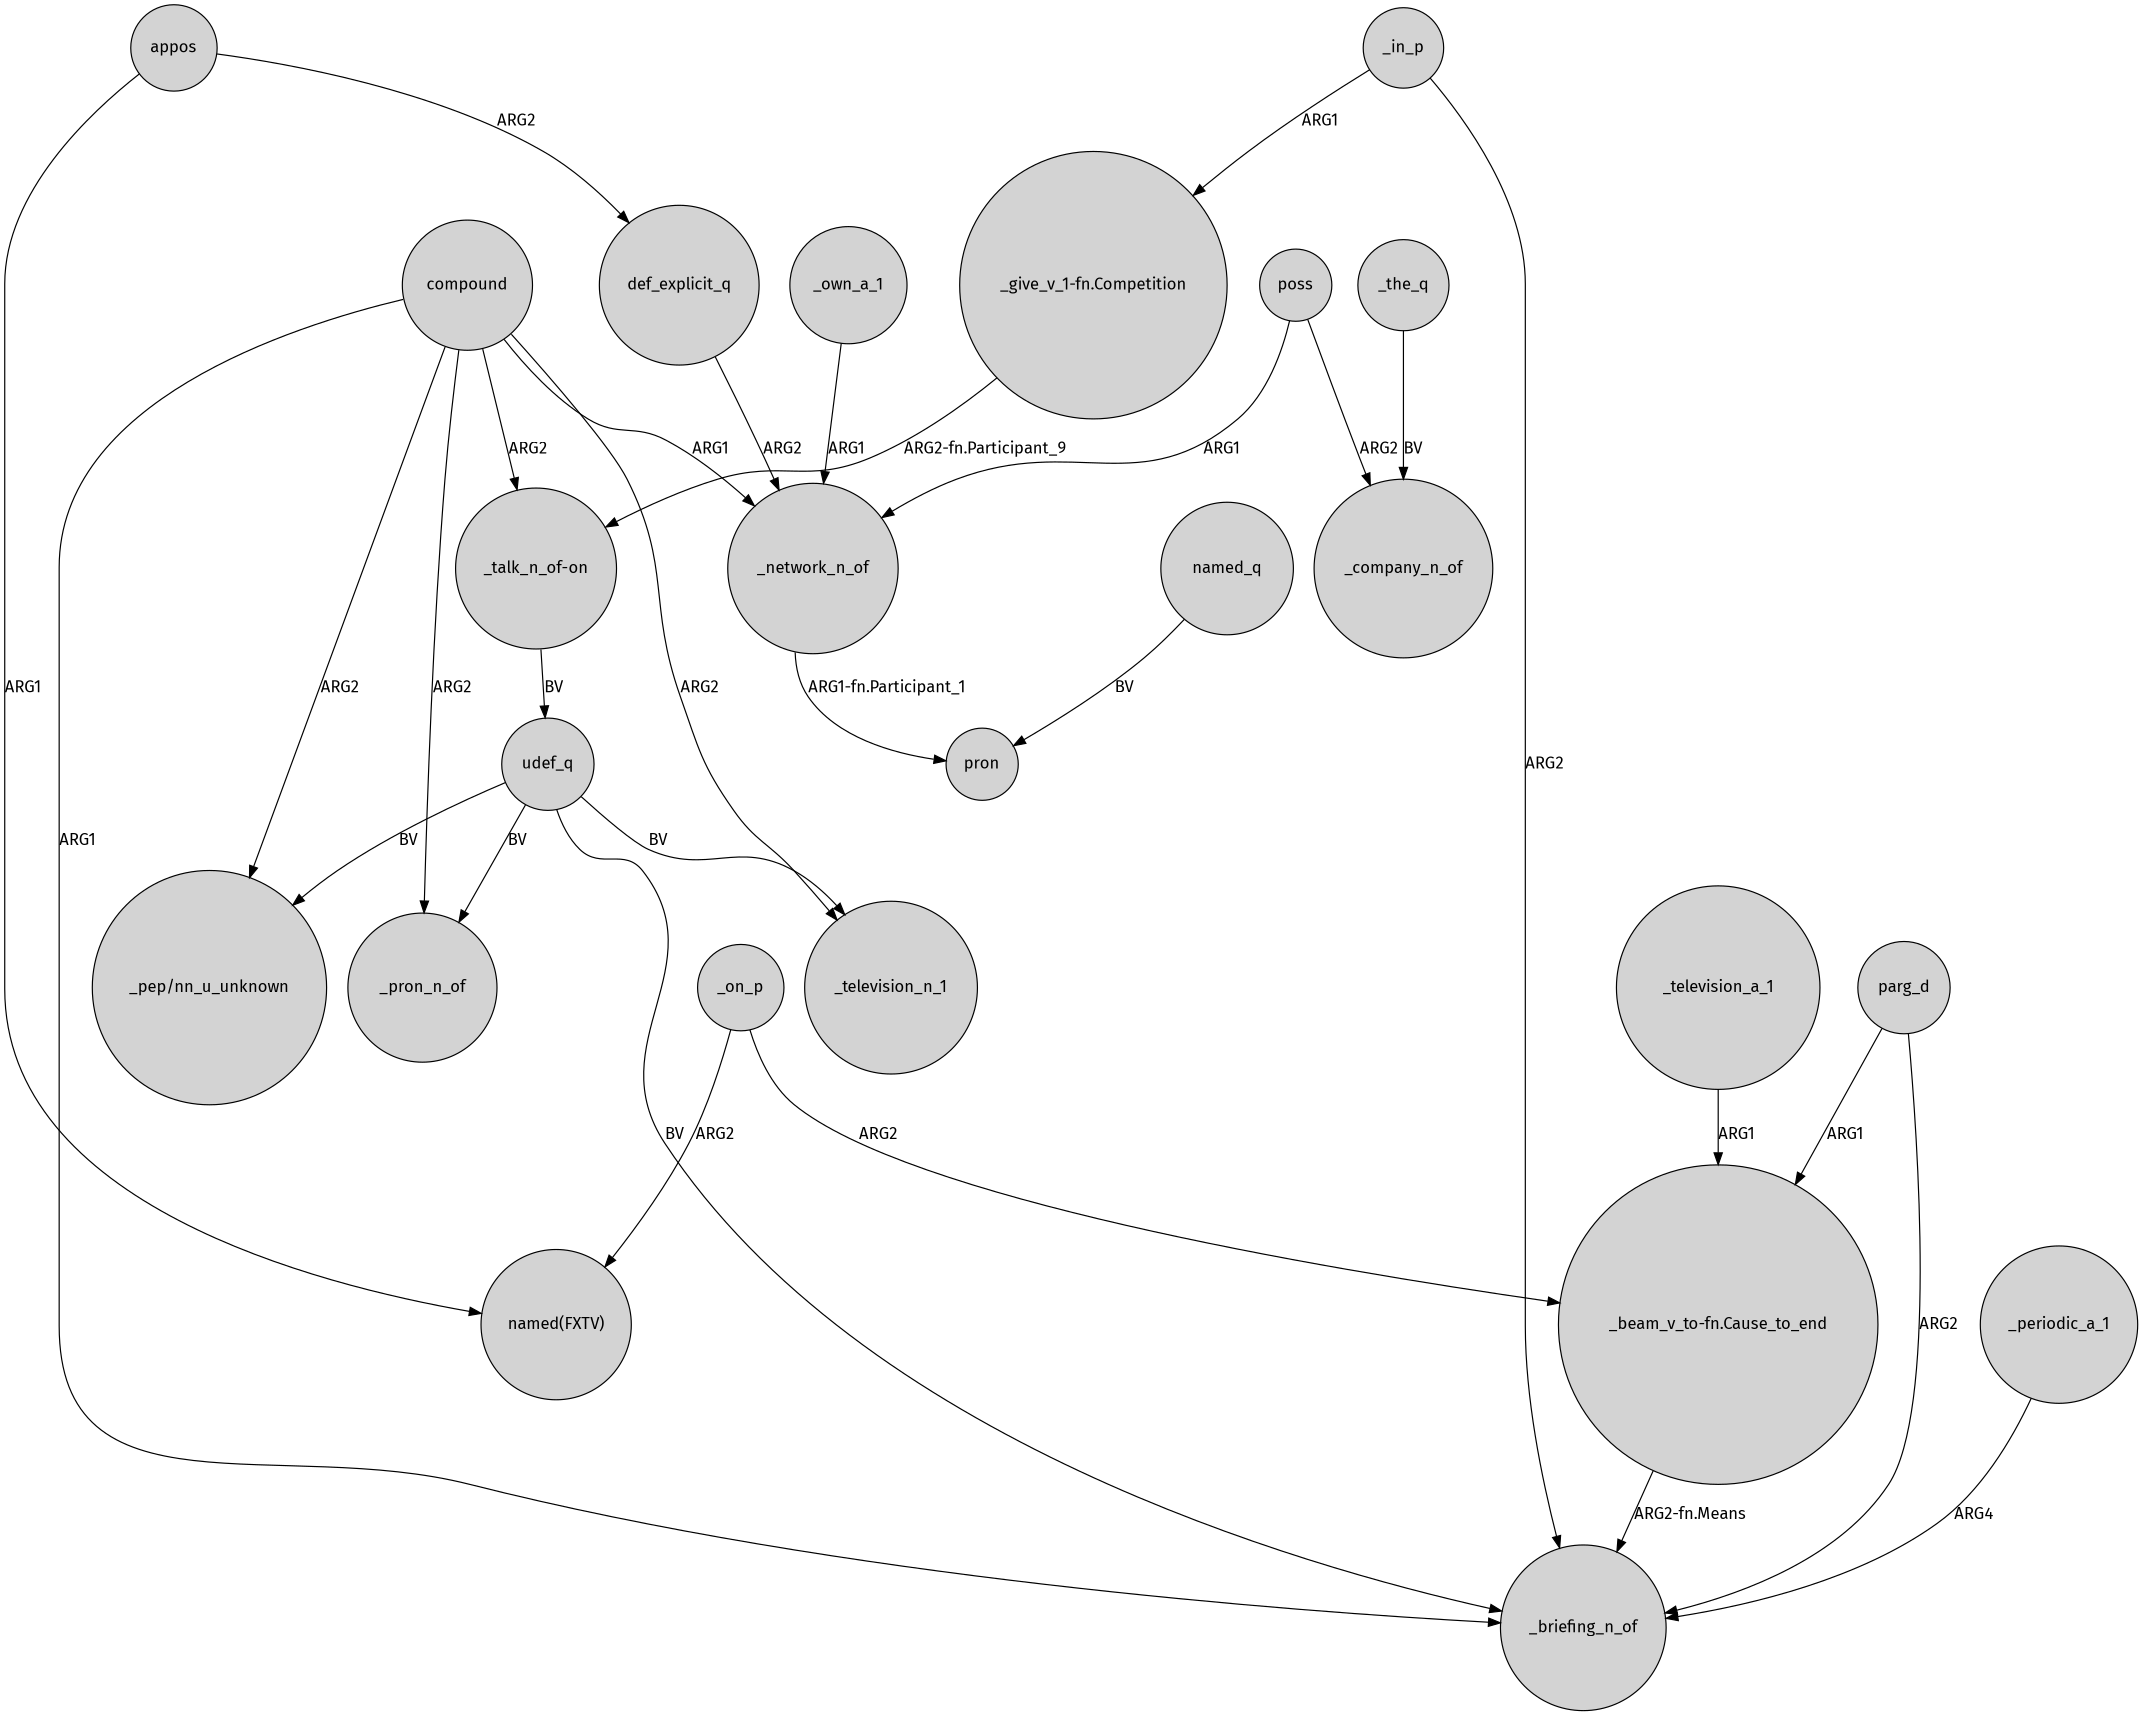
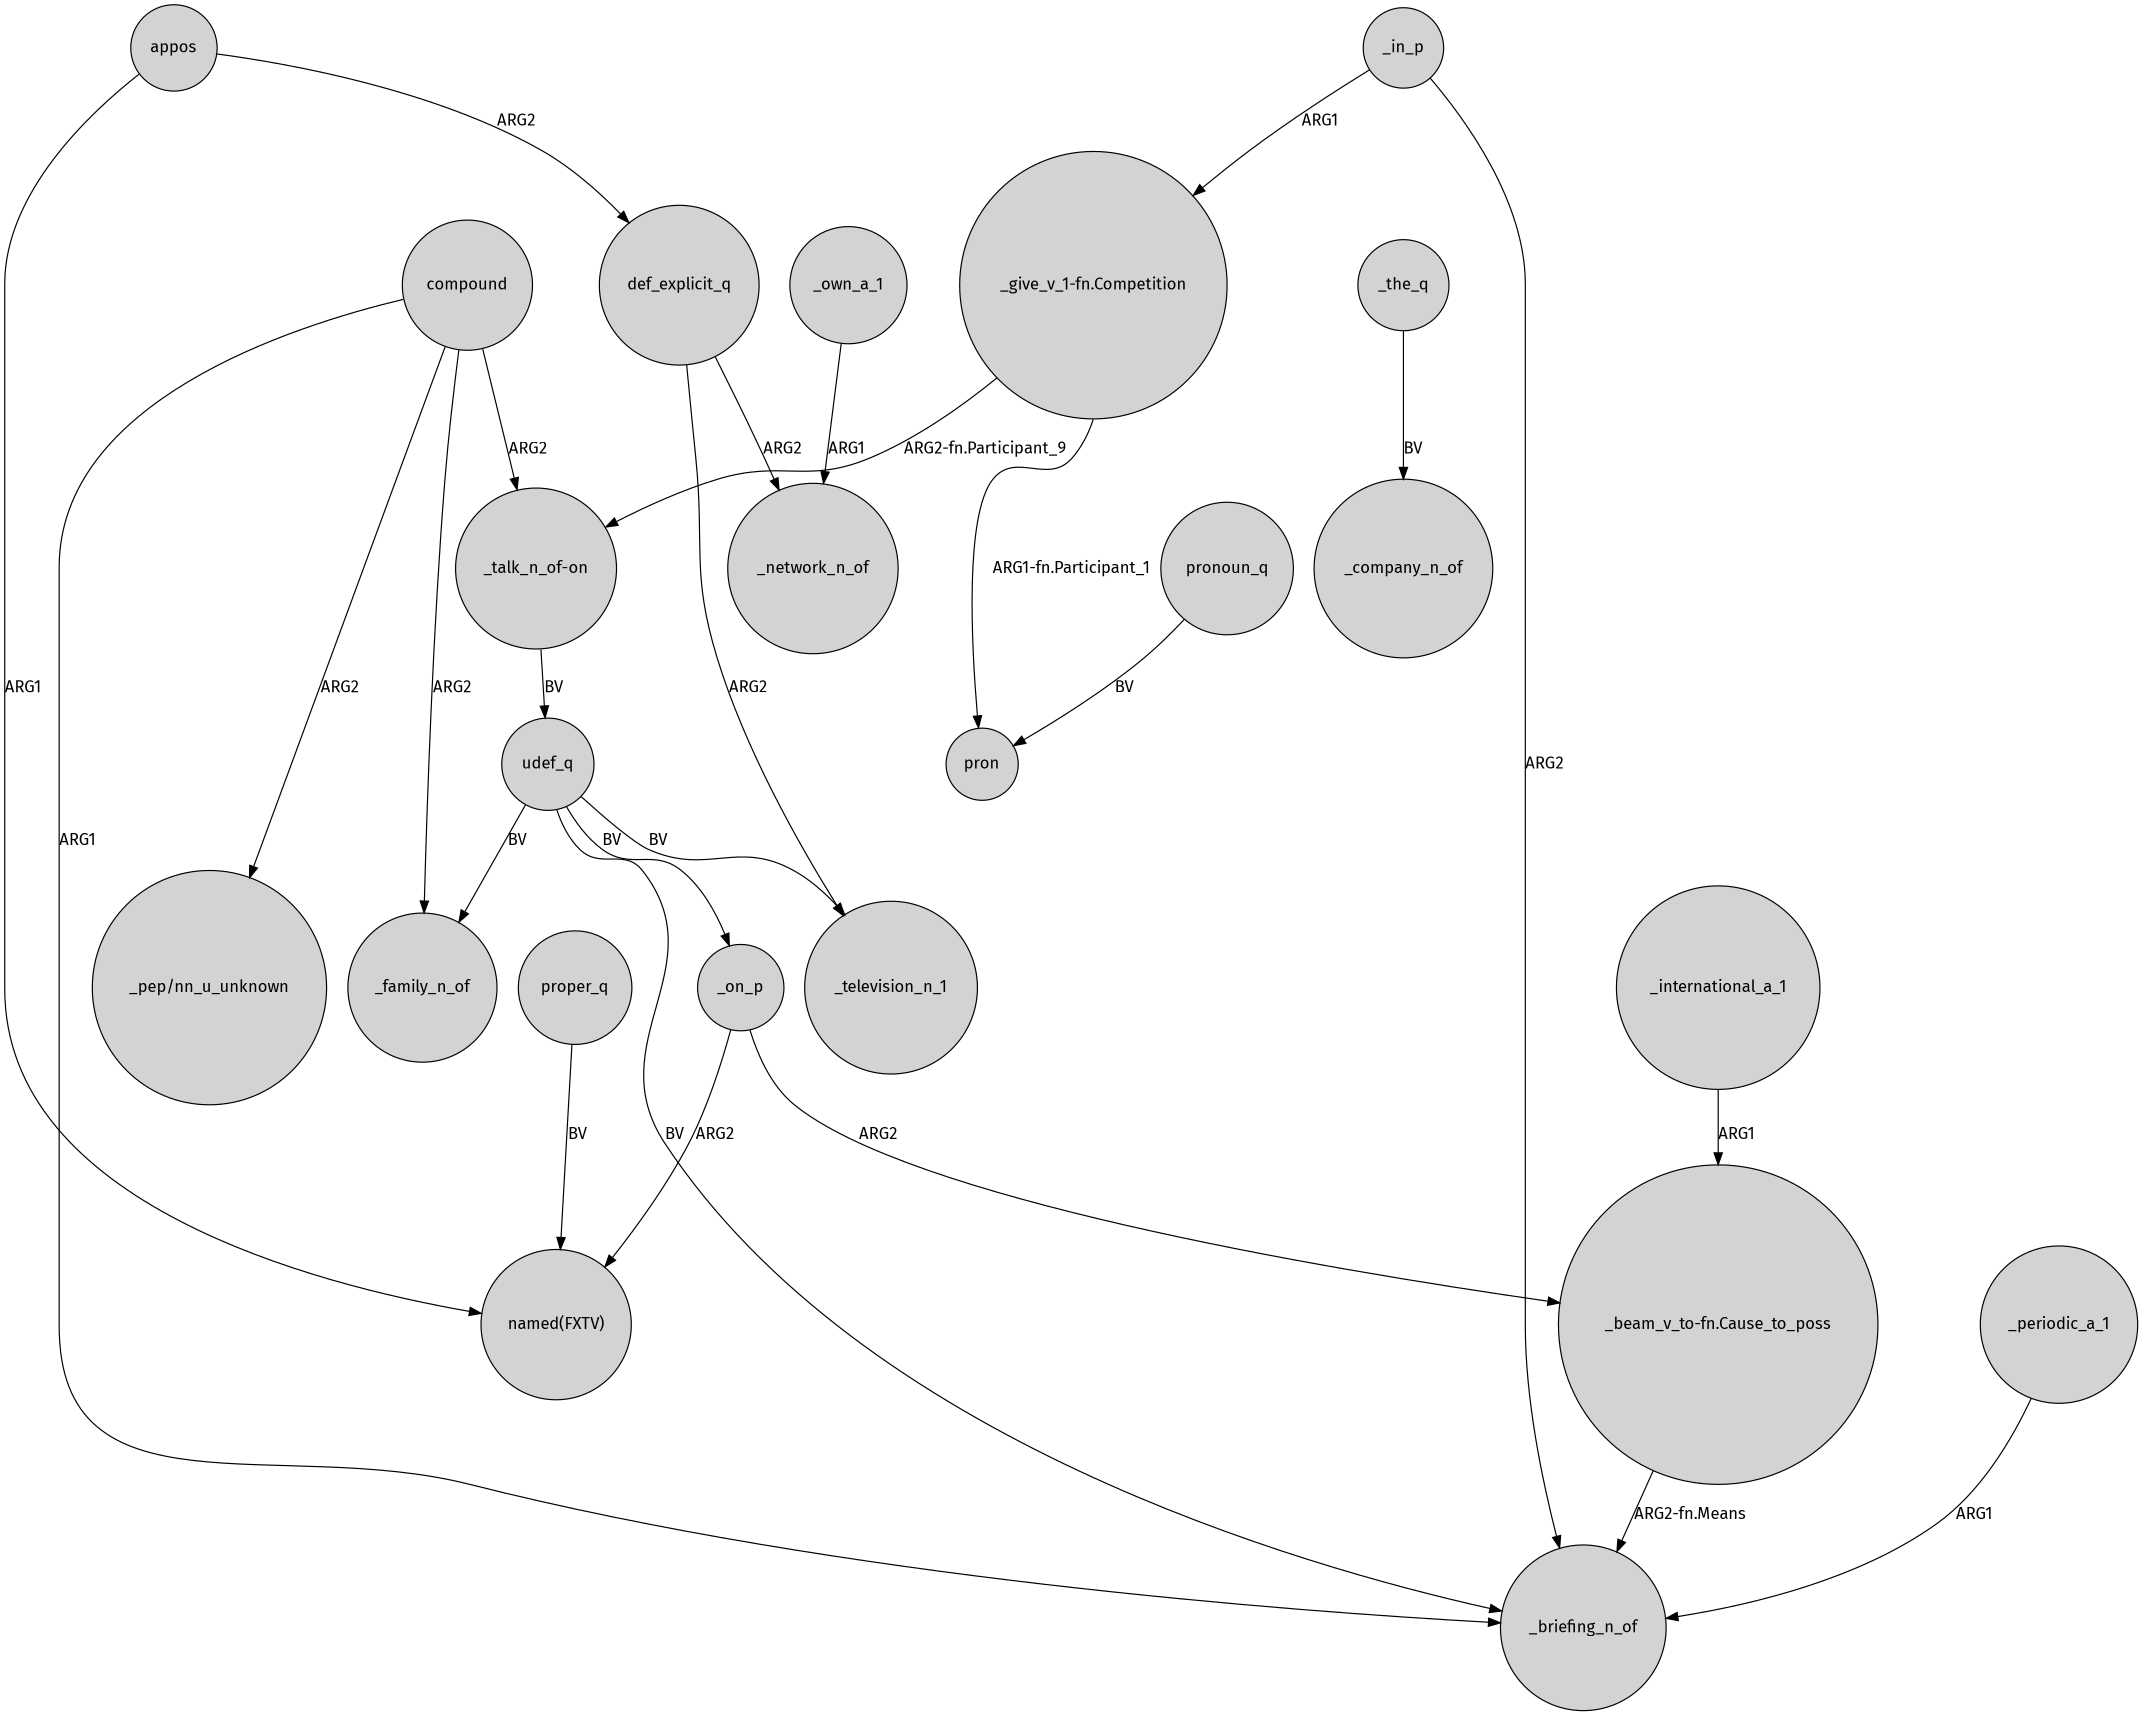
(1296, 285) -> none
(618, 429) -> none
(1227, 569) -> (1227, 569)
(663, 626) -> (715, 649)
(844, 729) -> (976, 531)
(400, 833) -> (653, 860)
(422, 988) -> (422, 988)
none -> (575, 988)
(1718, 988) -> (1718, 988)
(1904, 988) -> none
(1718, 1325) -> (1718, 1325)
(1974, 1515) -> (1974, 1515)
